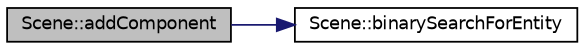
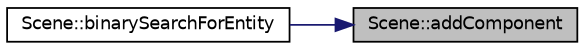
(254, 25) -> (313, 25)
